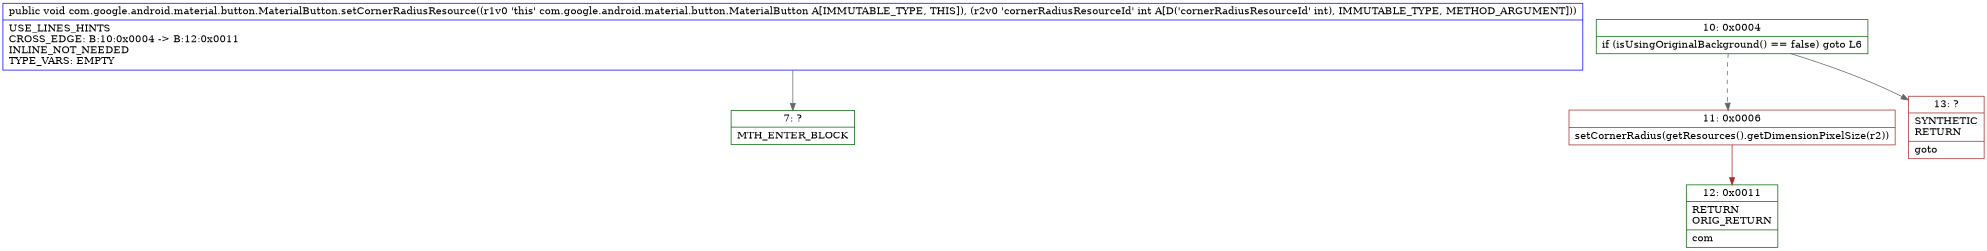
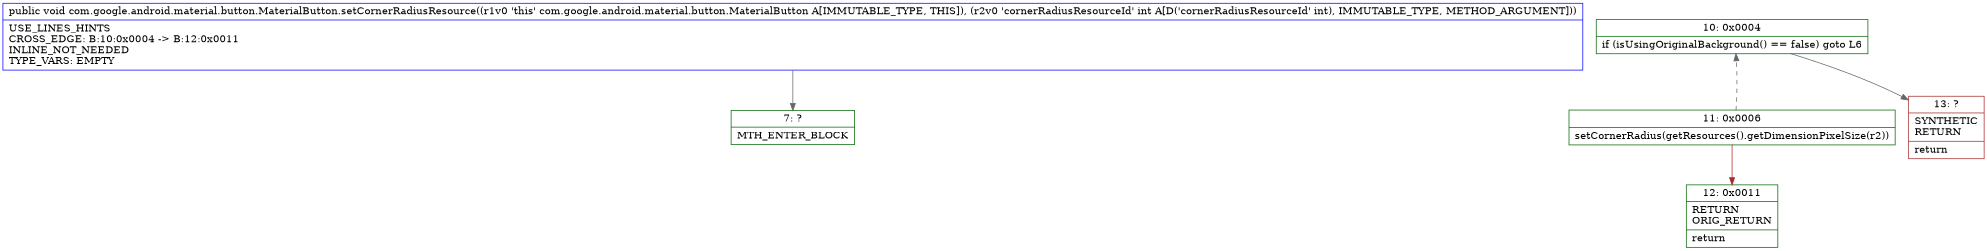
(1727, 78) -> (1737, 86)
(1732, 127) -> (1732, 127)
(1926, 150) -> (1931, 150)
(1703, 238) -> (1709, 238)
